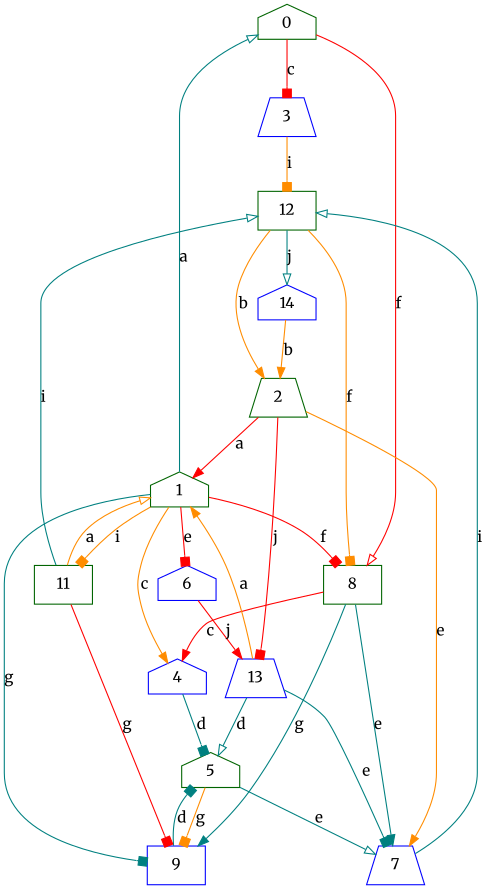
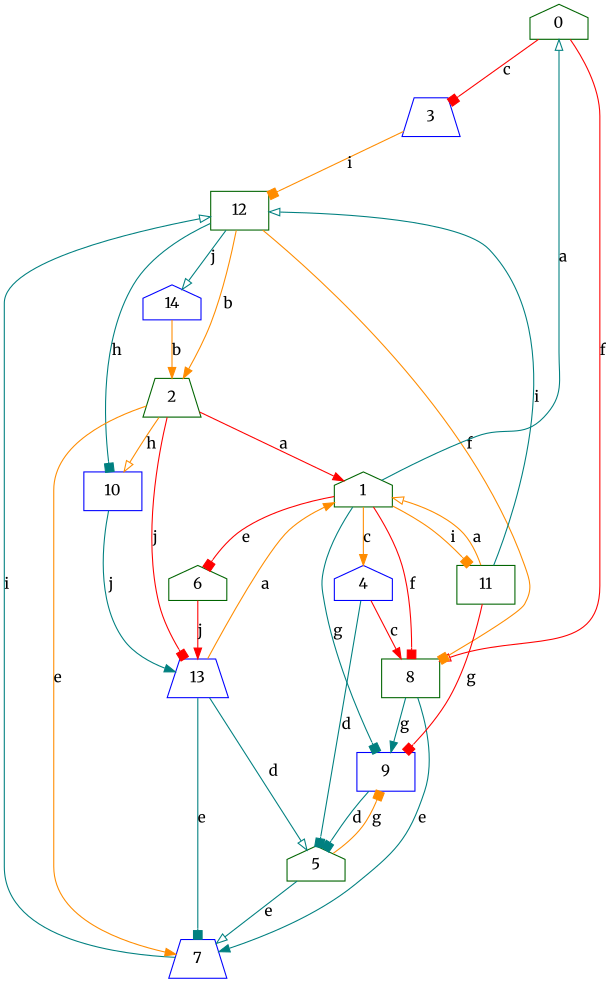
none -> (113, 491)
(187, 585) -> (198, 585)
(252, 609) -> (383, 625)
